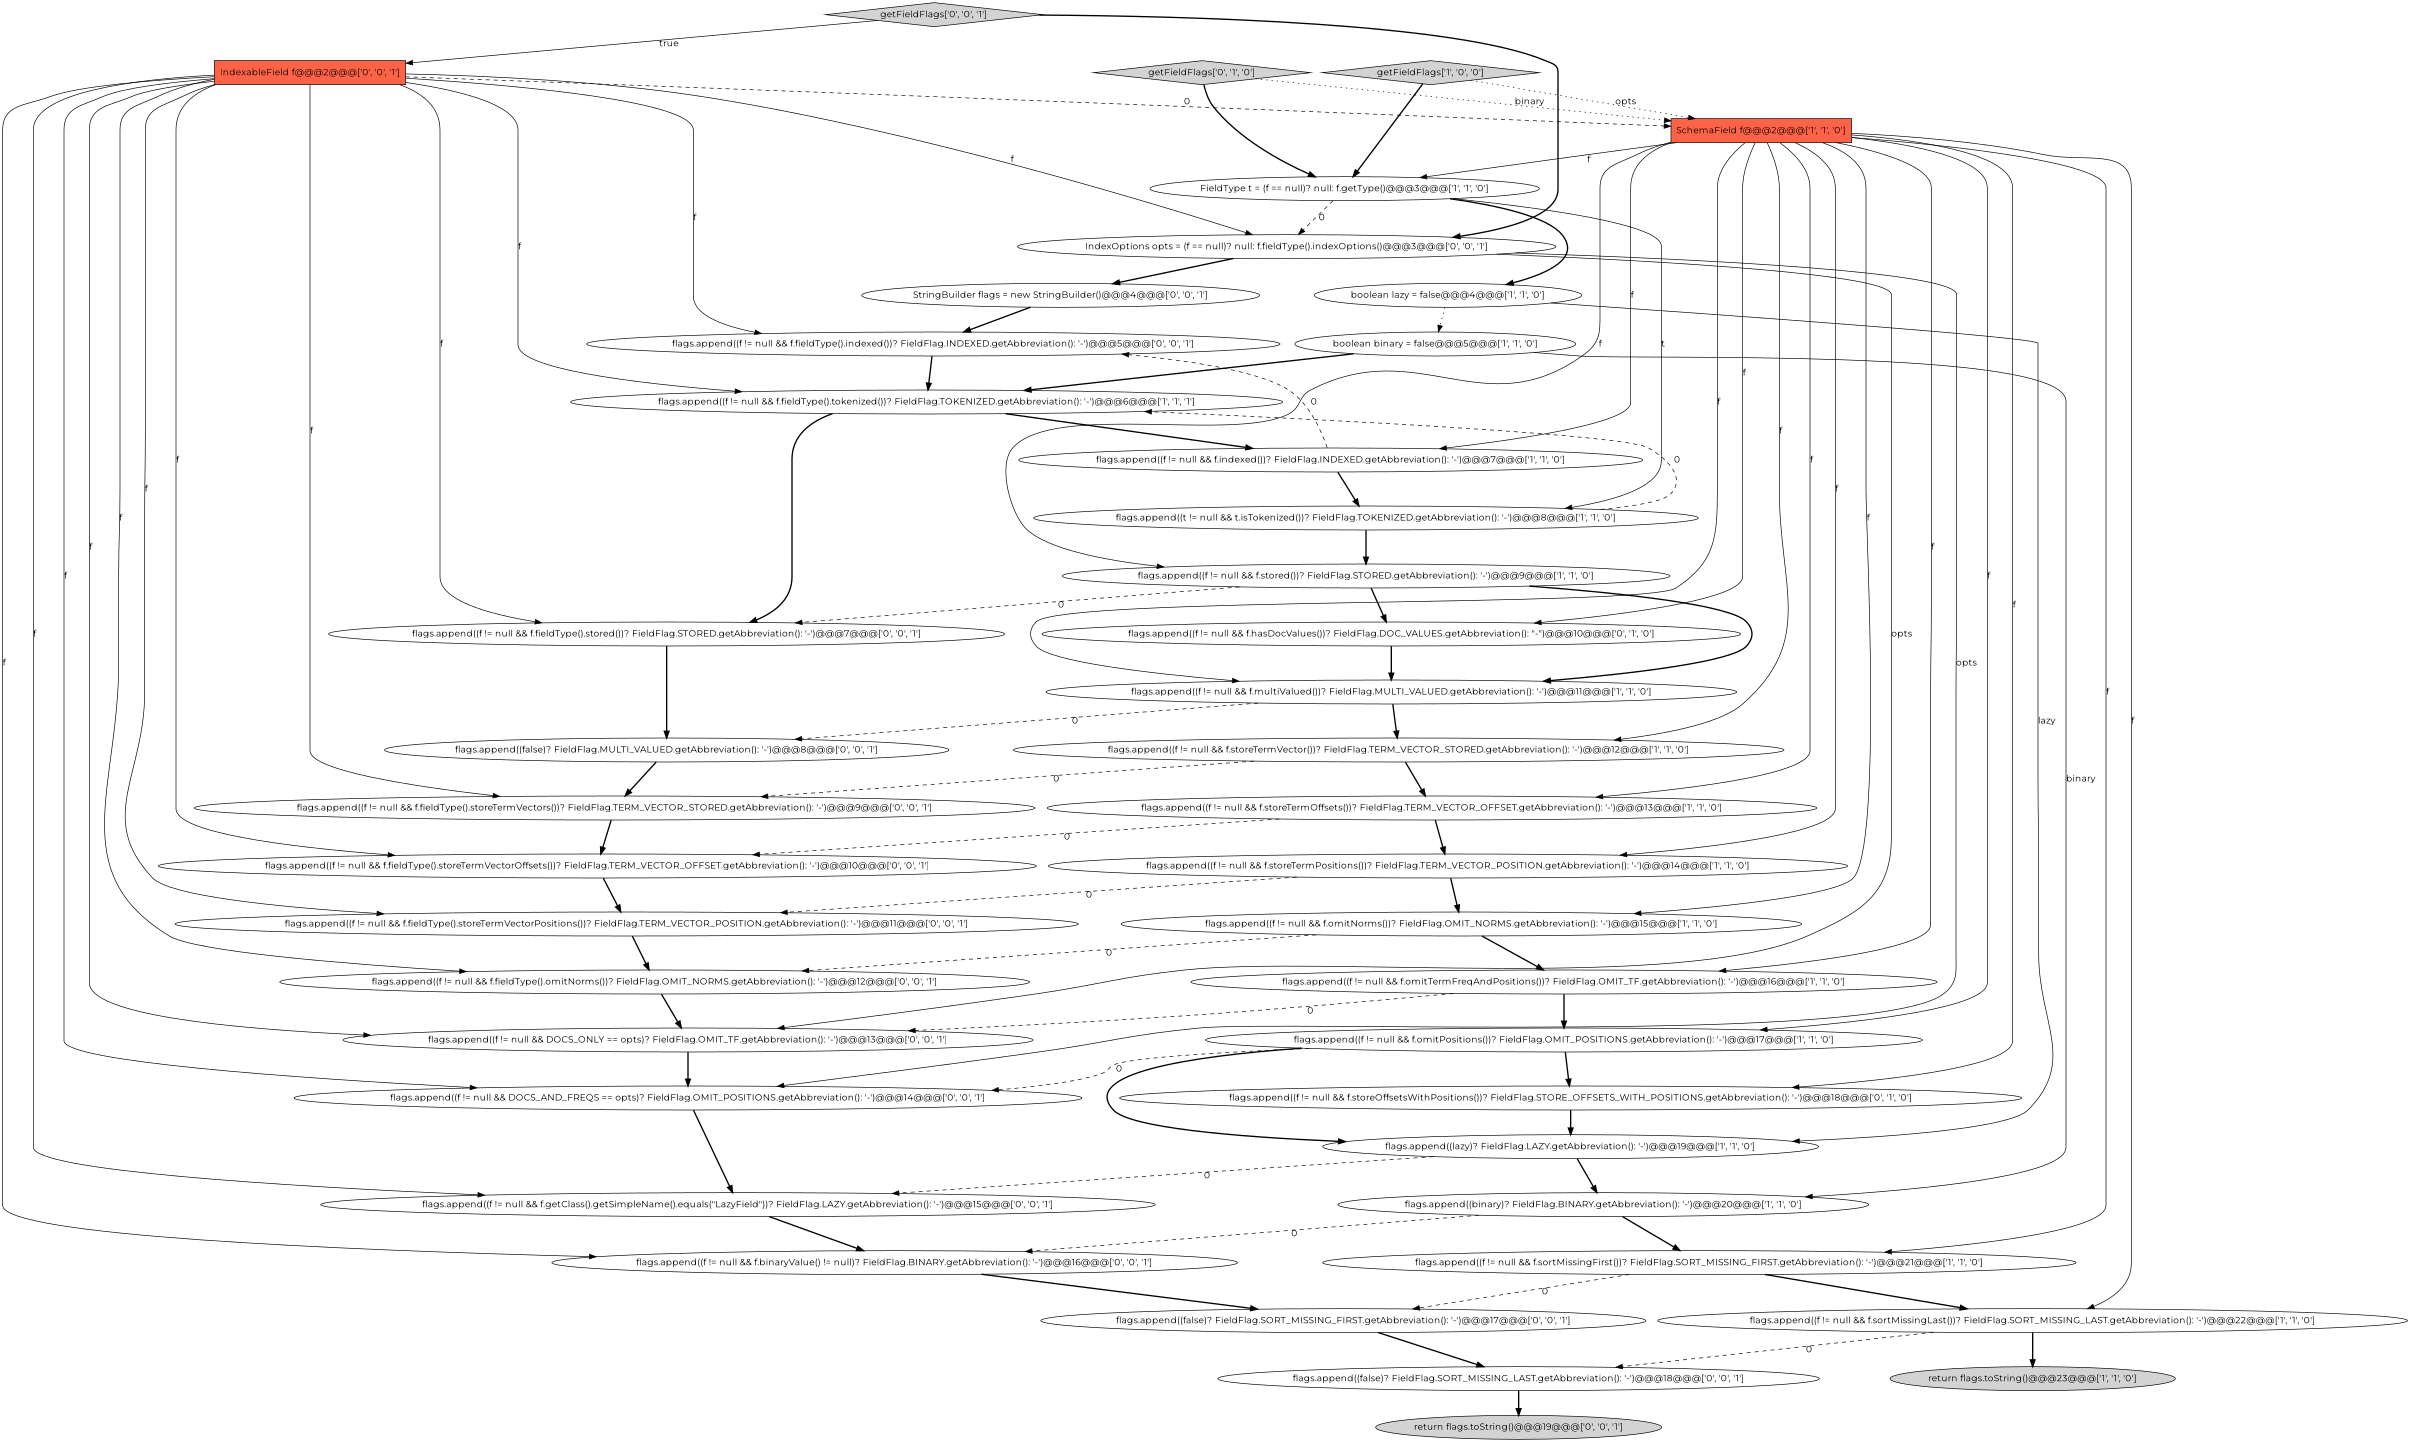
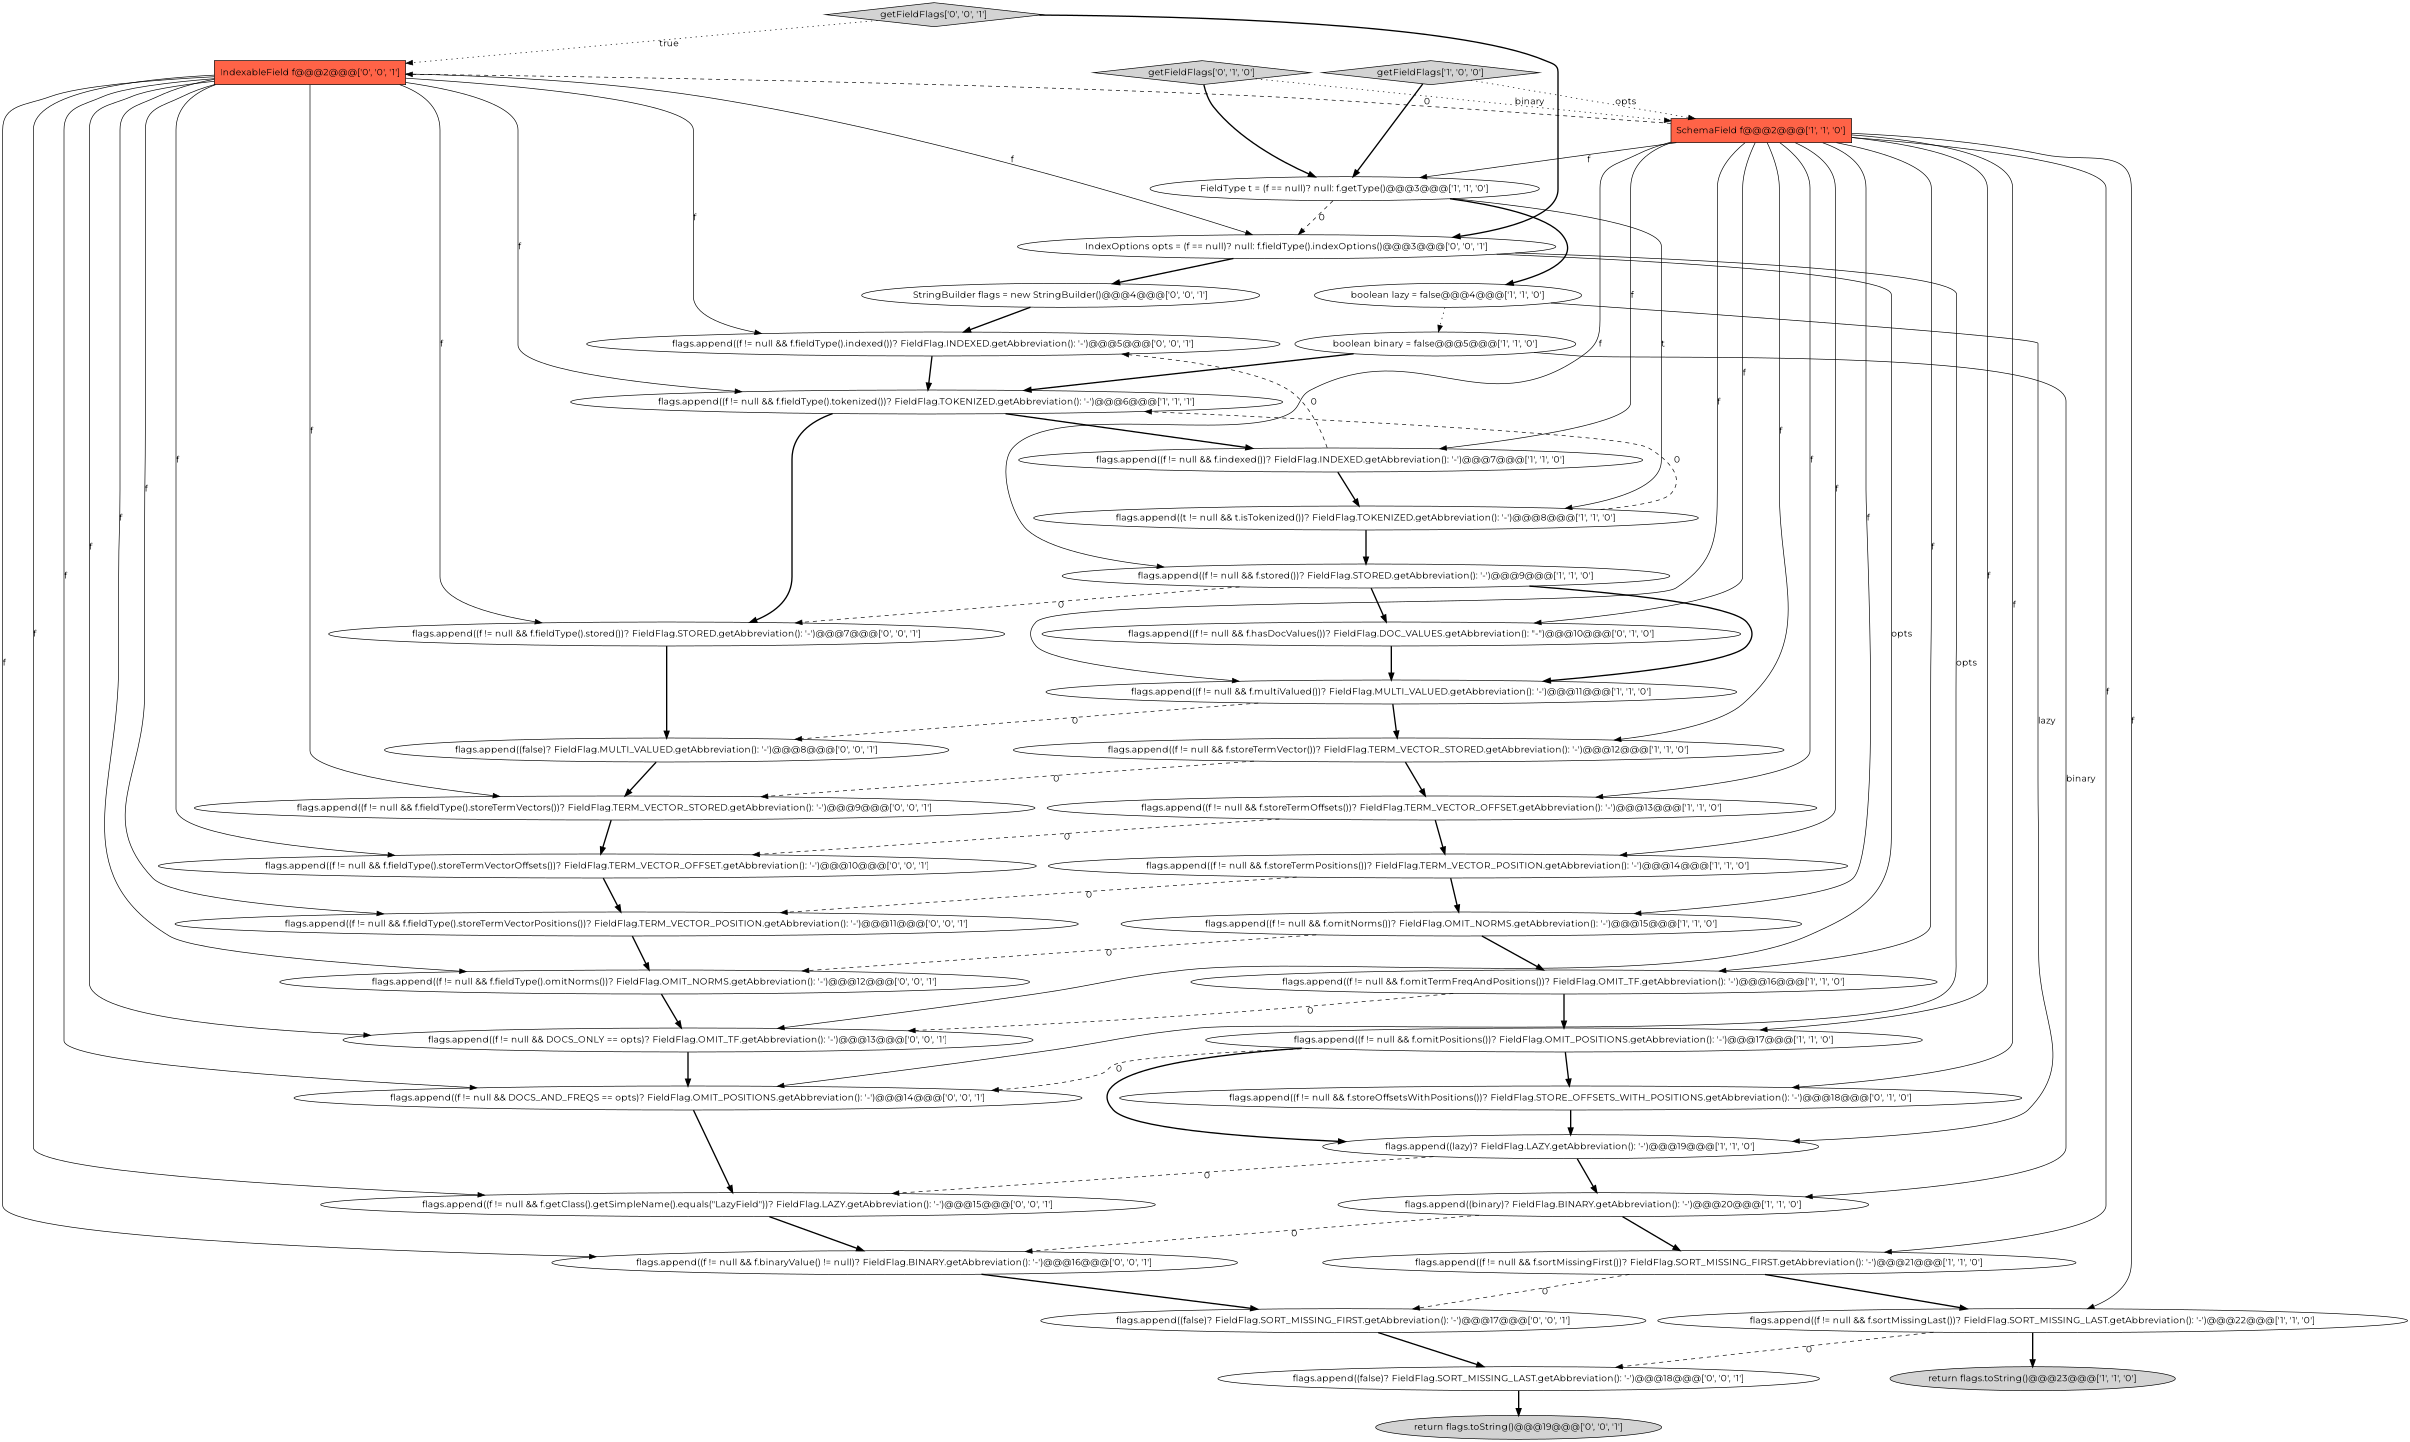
(645, 42) -> (645, 42)
(1035, 101) -> (1042, 88)
